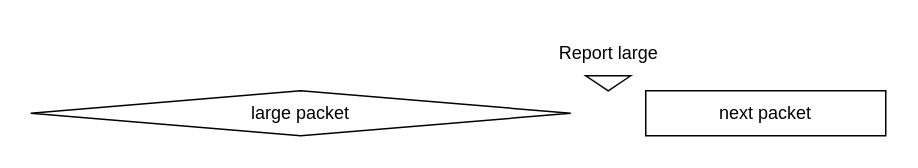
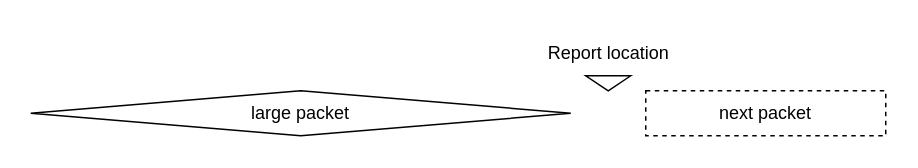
(609, 53) -> (609, 53)
(766, 113) -> (766, 113)
